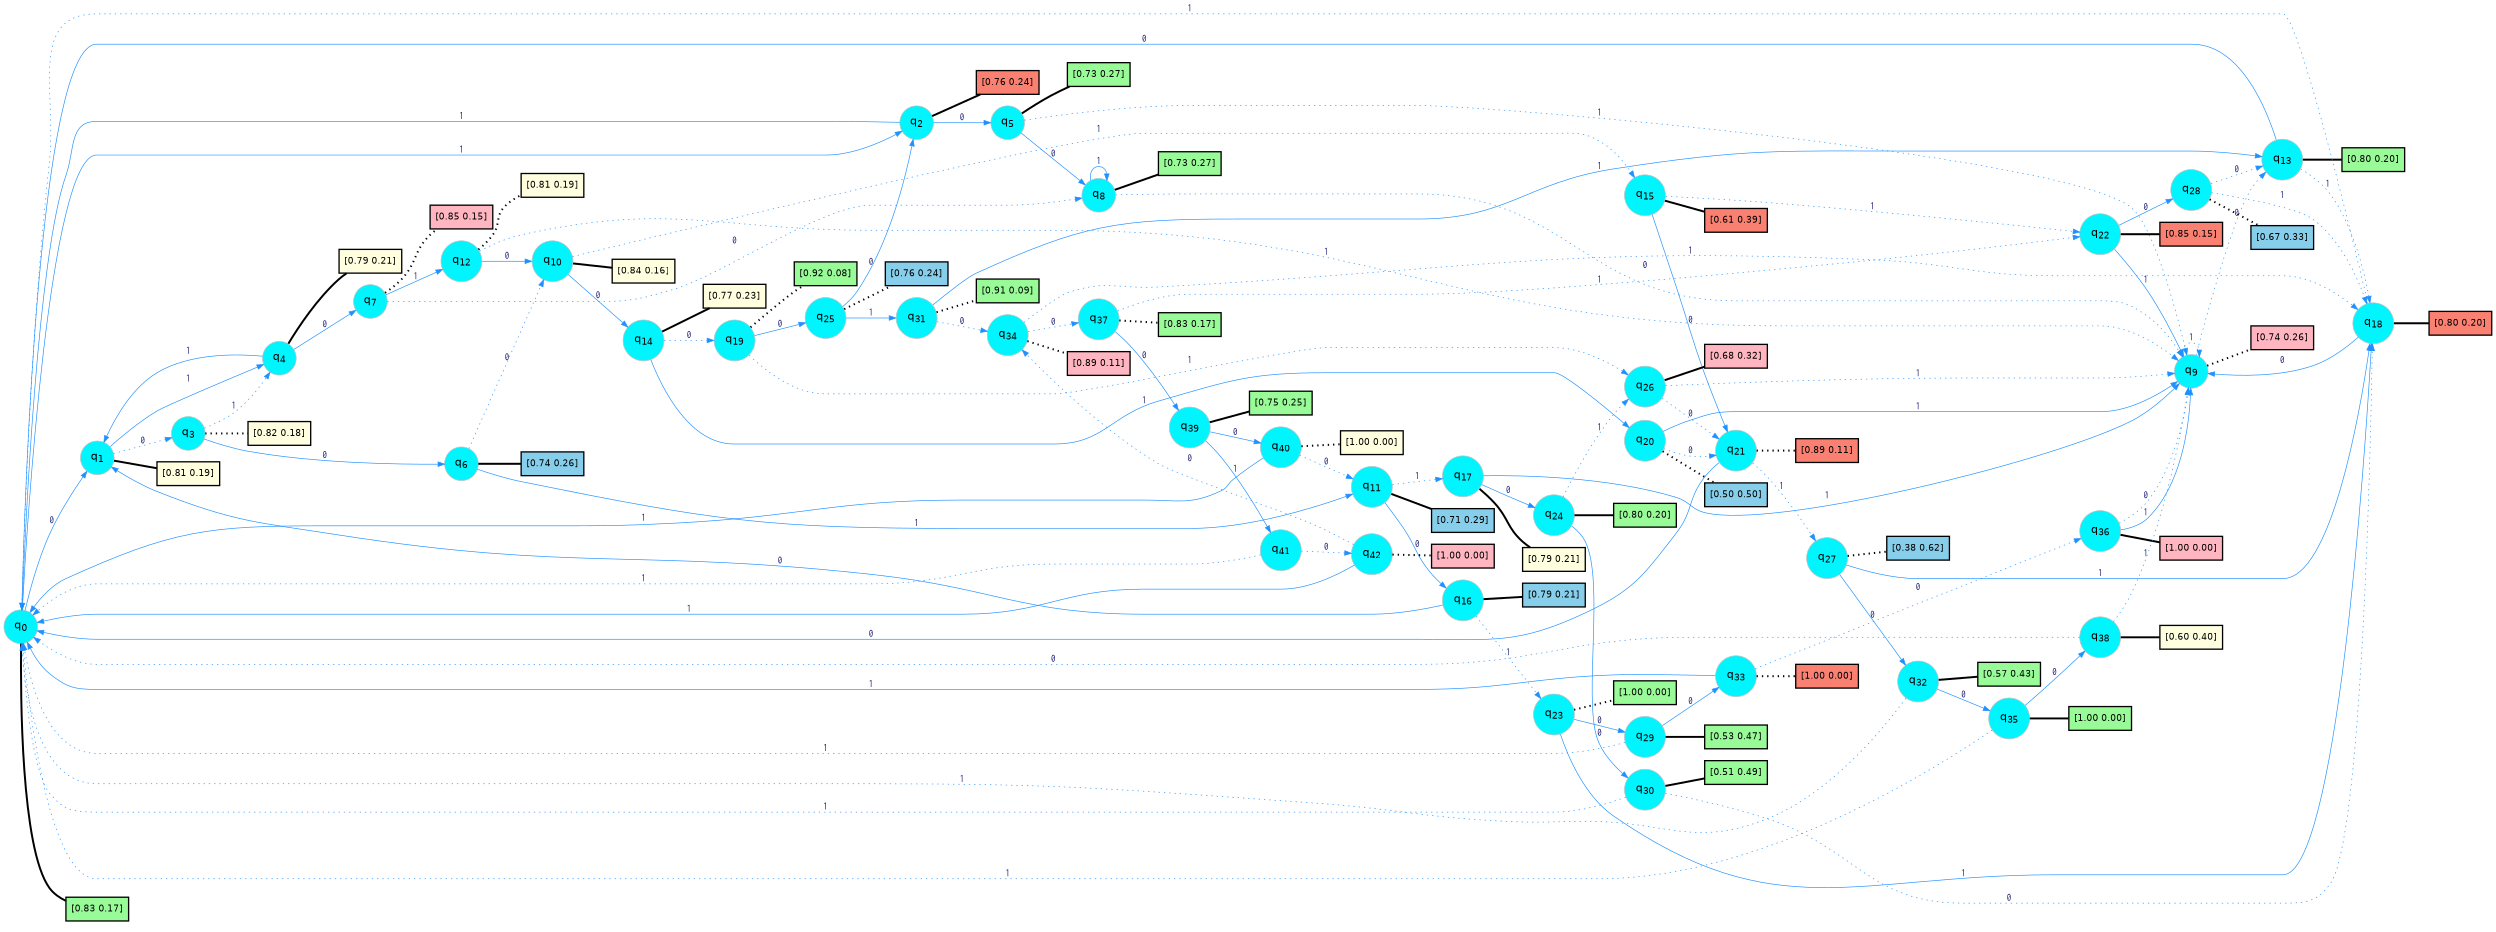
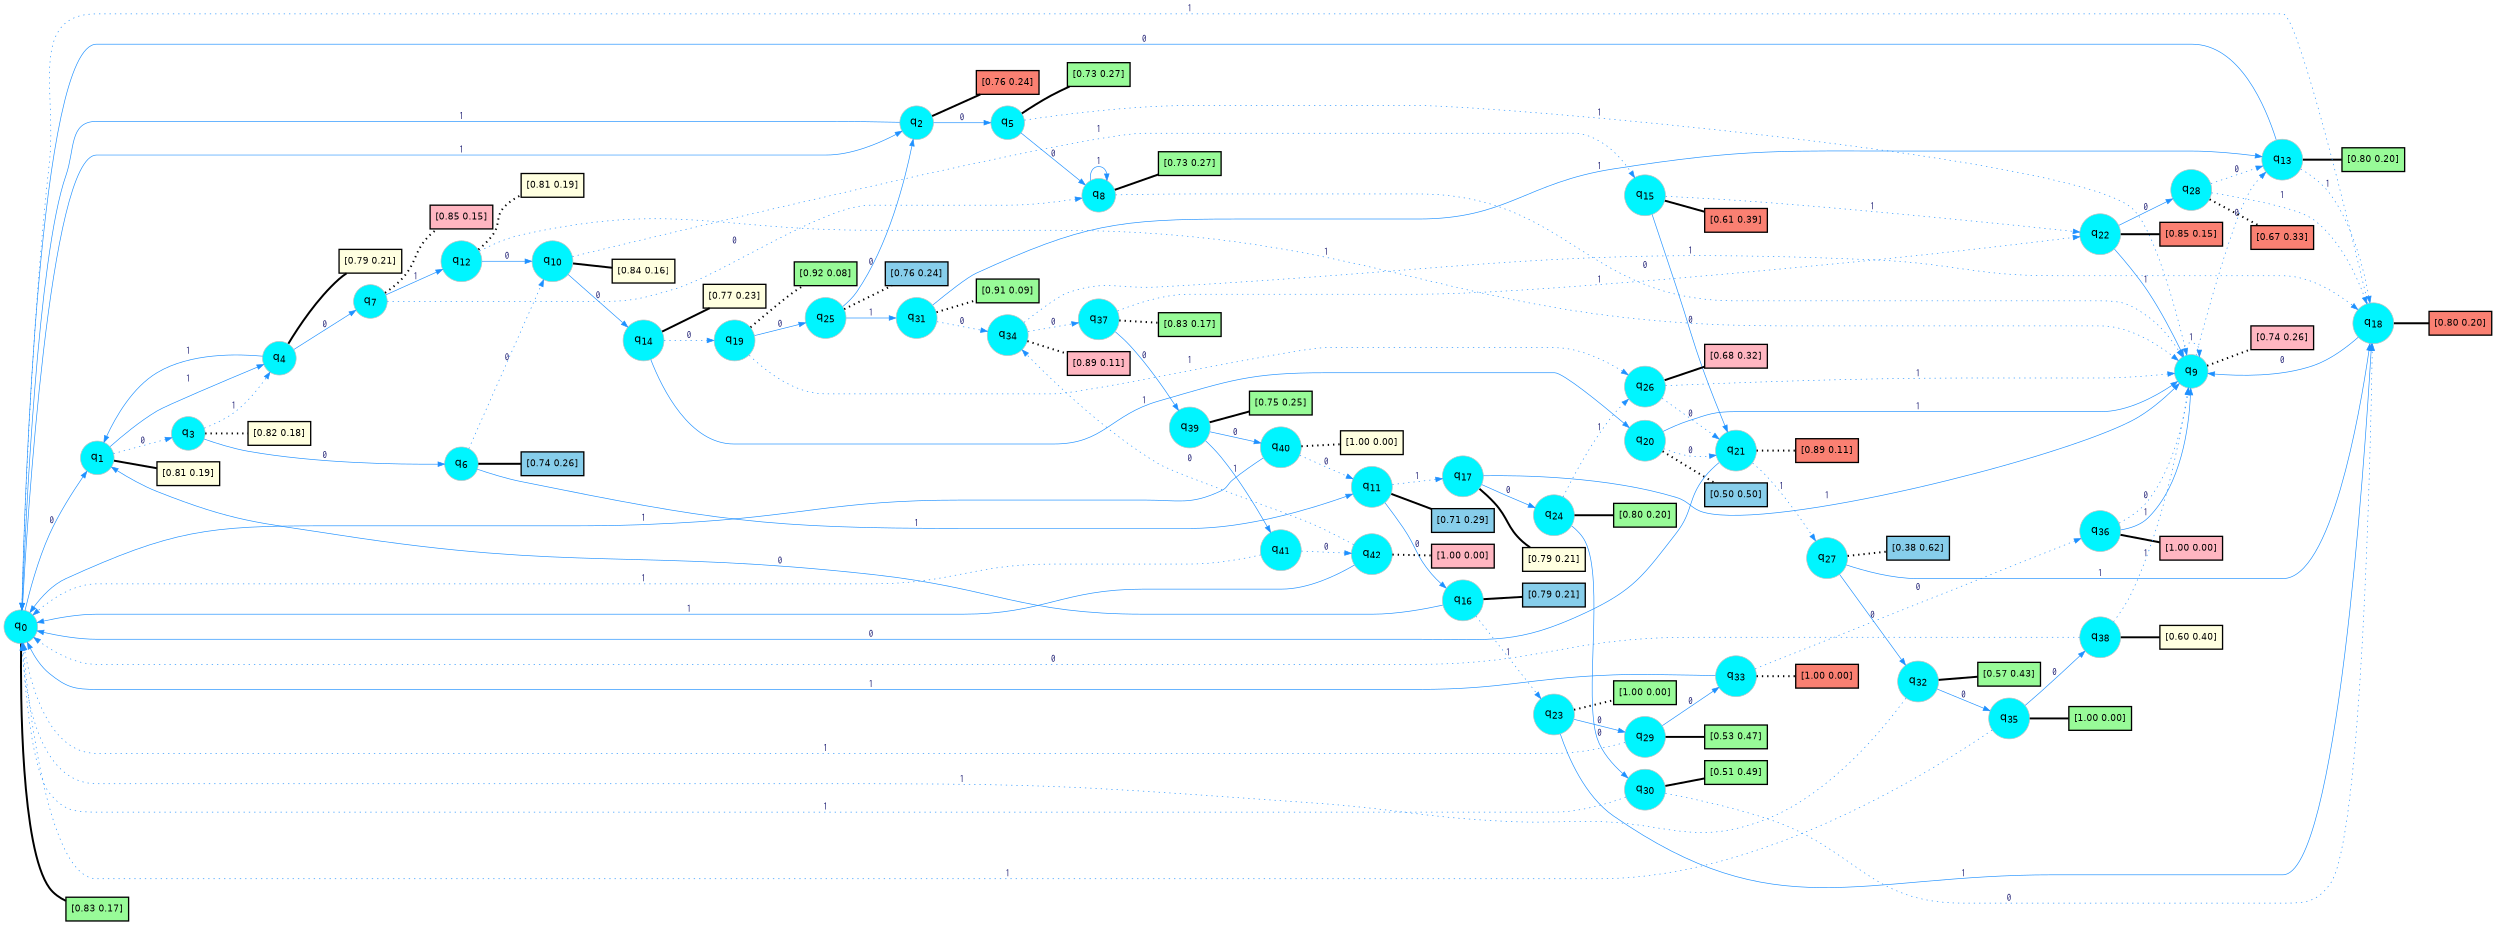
(2282, 238) -> (2282, 238)
